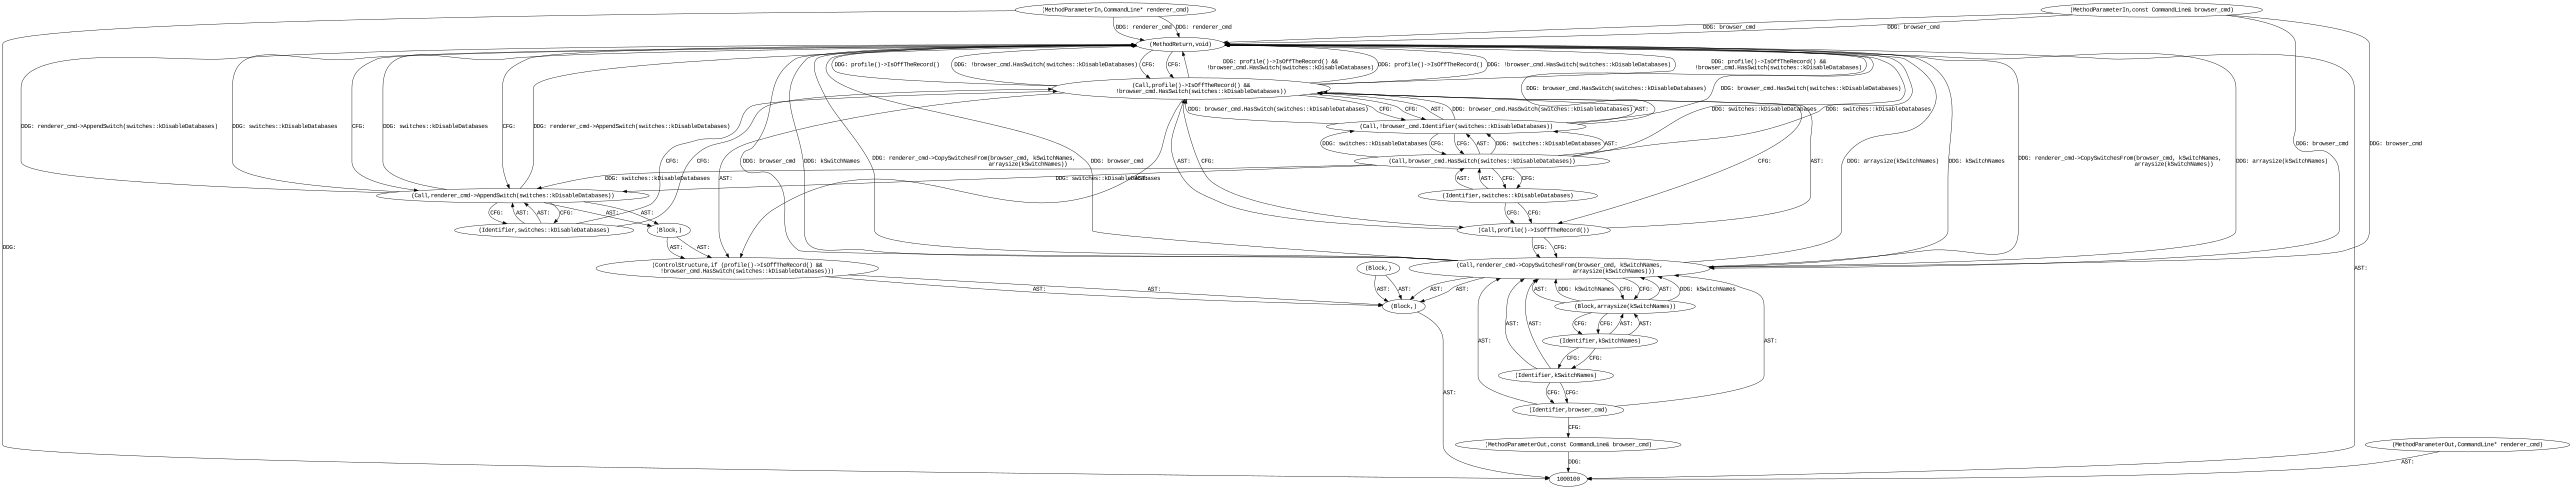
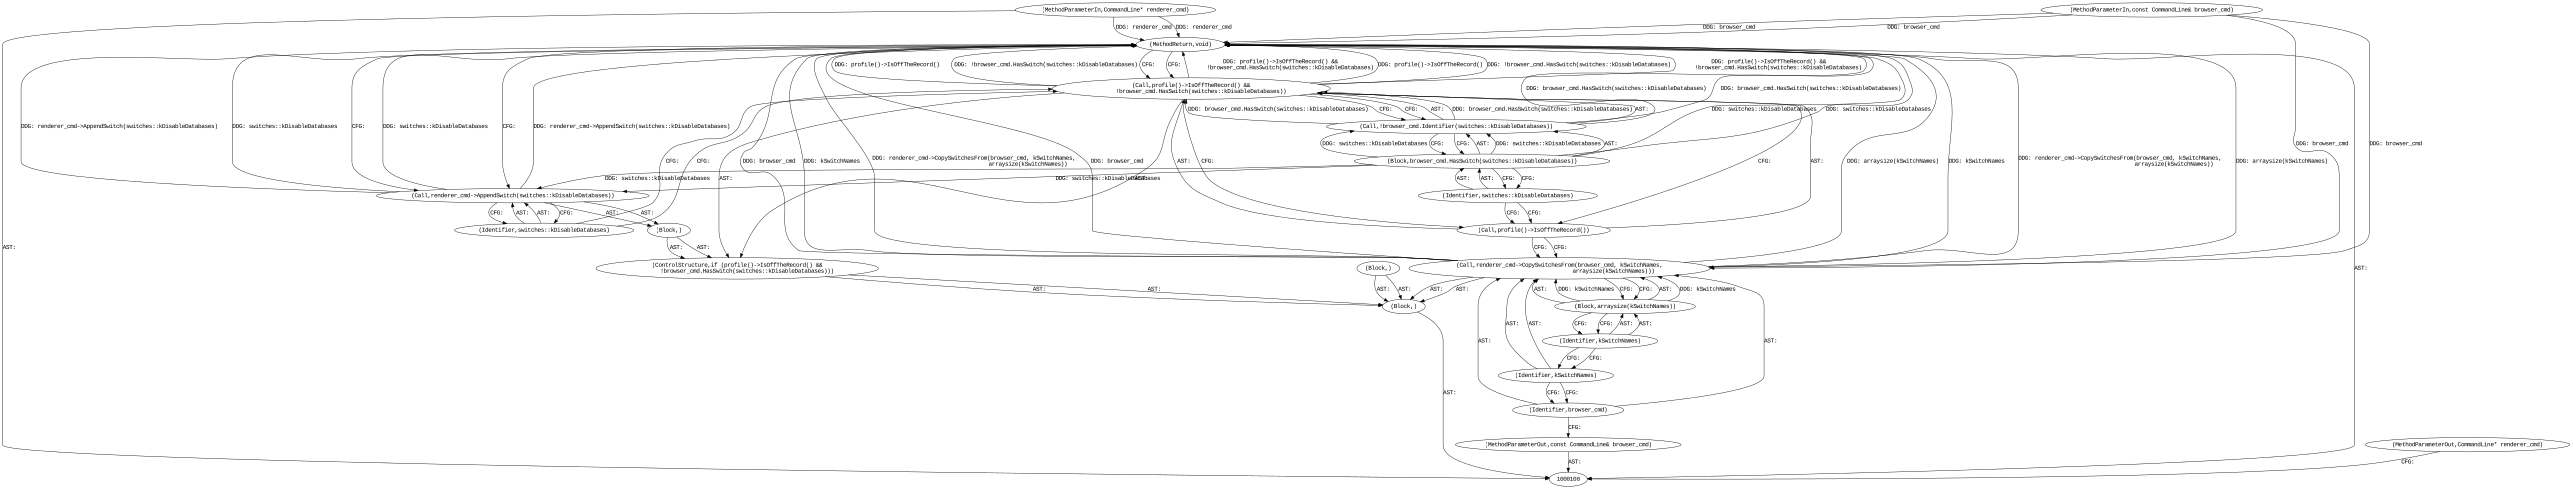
(1482, 161) -> (1482, 161)
(11, 248) -> (11, 248)
(1577, 462) -> (1577, 462)
(2410, 462) -> (2410, 462)
